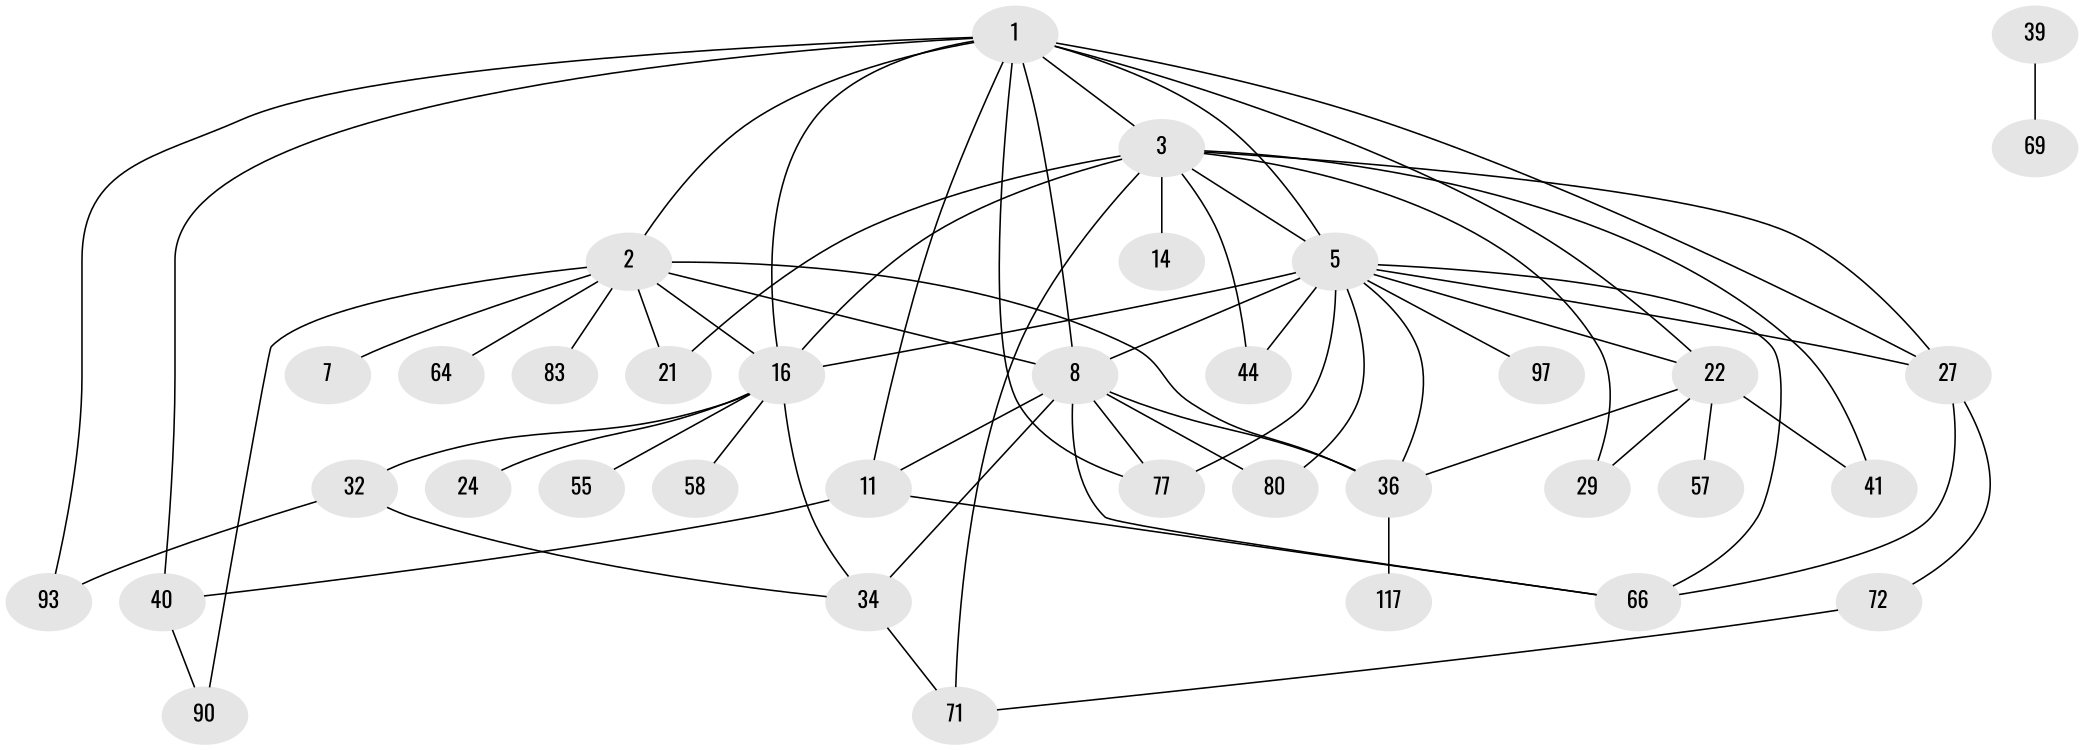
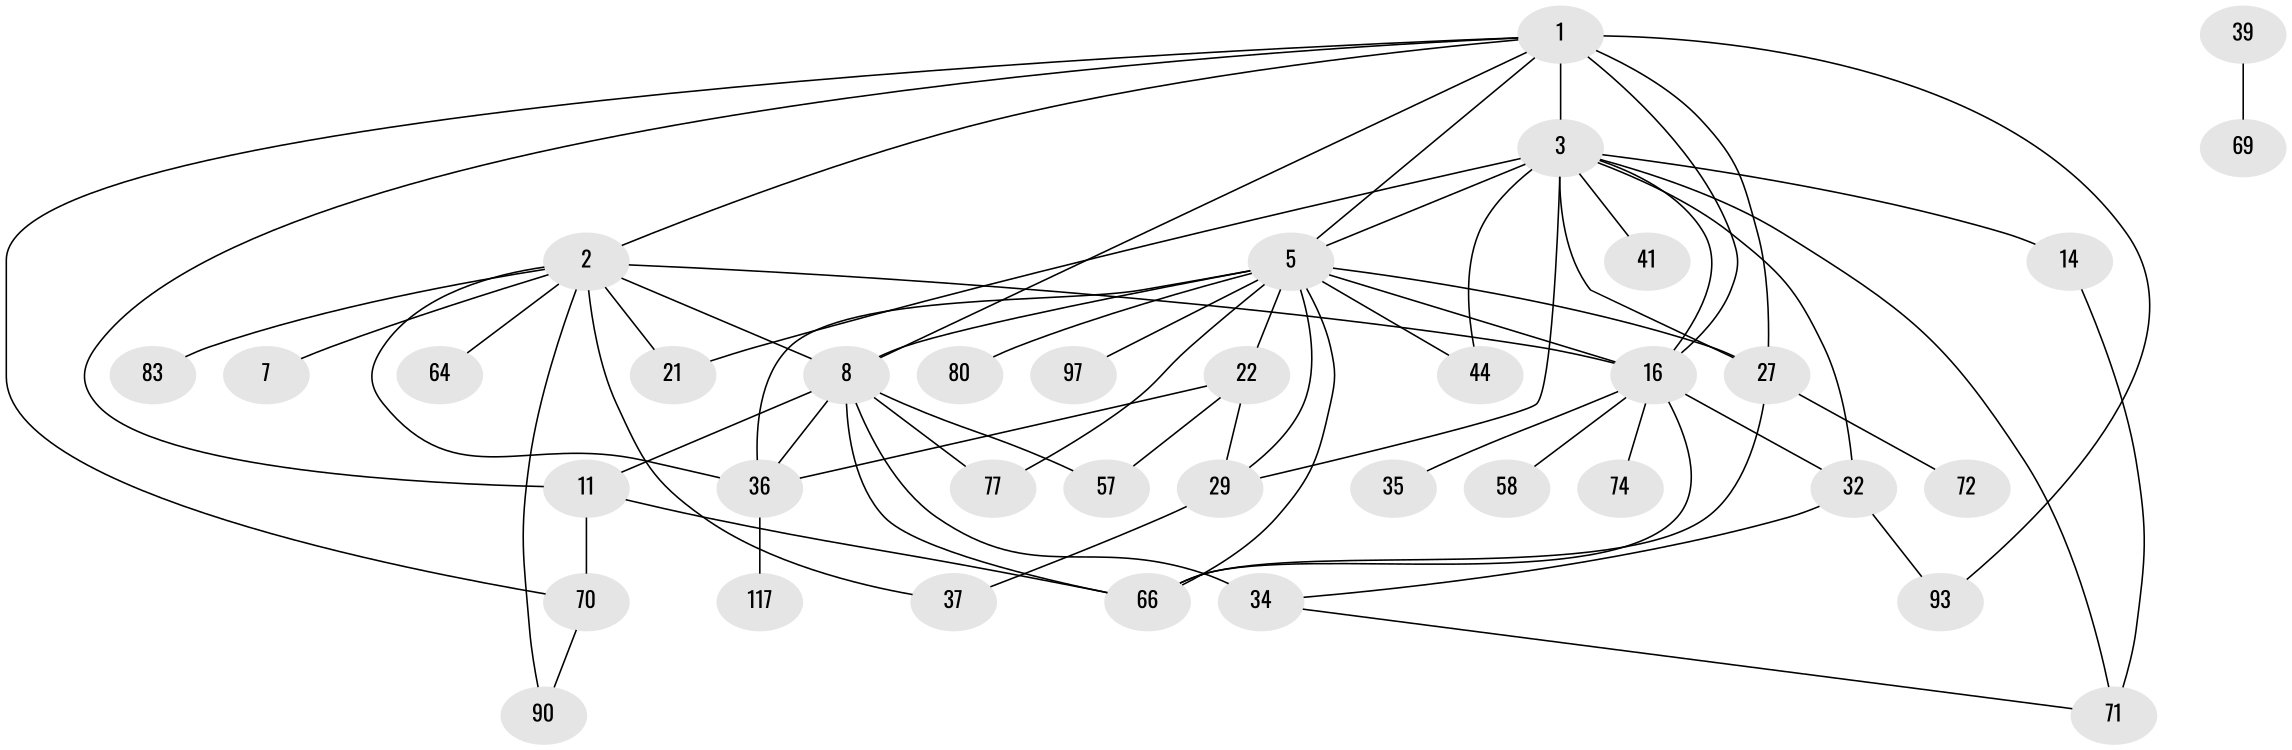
(1376, 154) -> none
none -> (1774, 271)
(1000, 287) -> none
none -> (1308, 389)
(1175, 432) -> (967, 428)
(1795, 432) -> none
(468, 489) -> (1621, 489)
(582, 489) -> (1394, 489)
(804, 495) -> (1493, 563)
(162, 602) -> (586, 602)
none -> (954, 602)
(1418, 664) -> (2140, 485)
